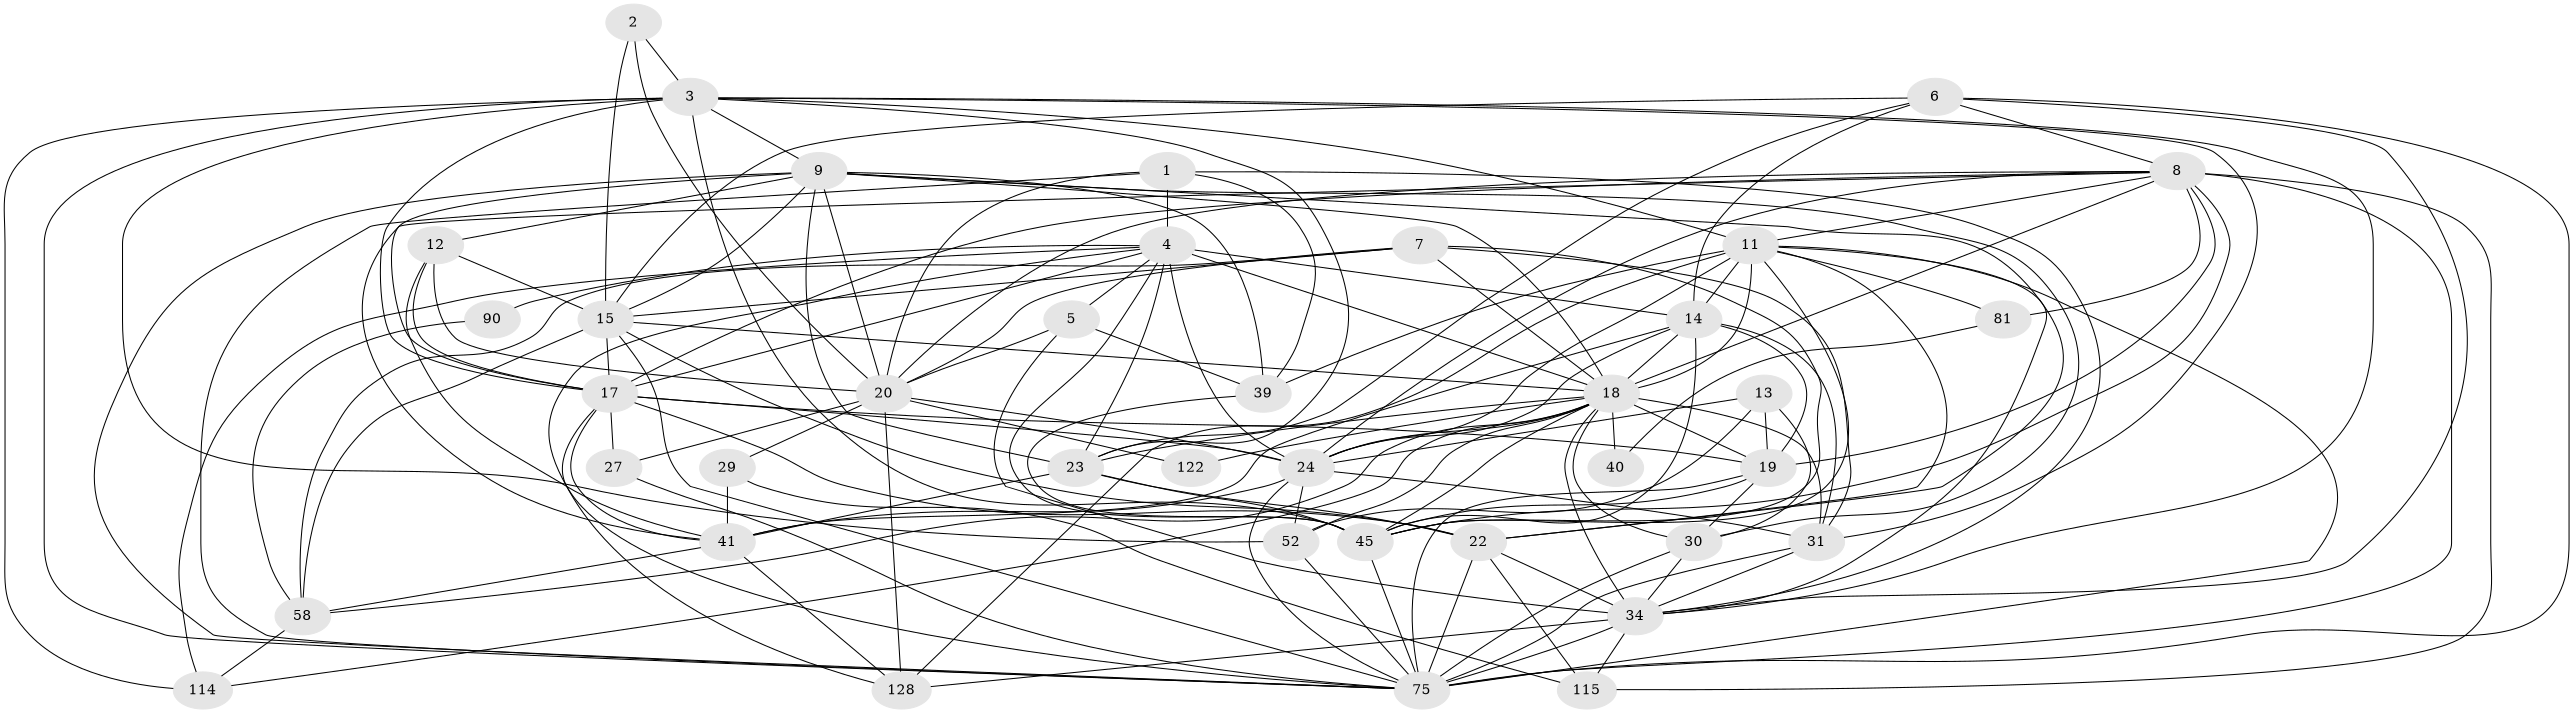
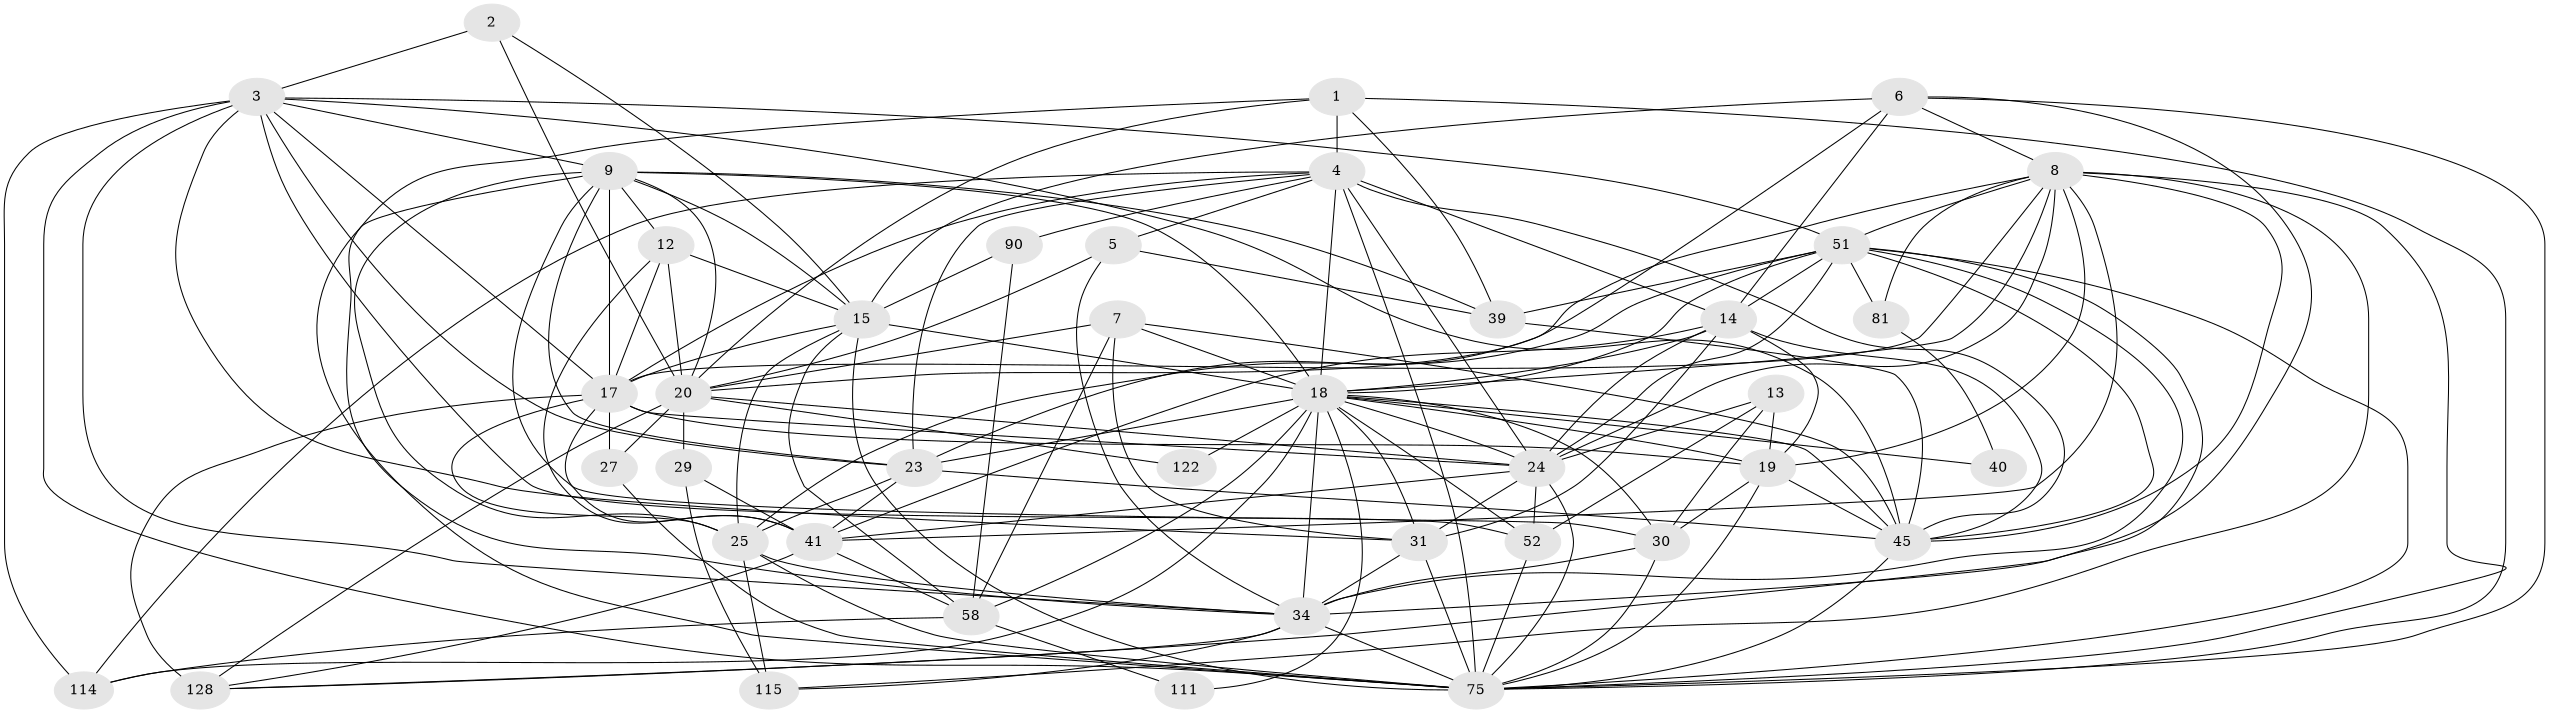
(1751, 245) -> (1842, 245)
(994, 284) -> (930, 286)
(1479, 542) -> (740, 542)
none -> (1185, 690)
